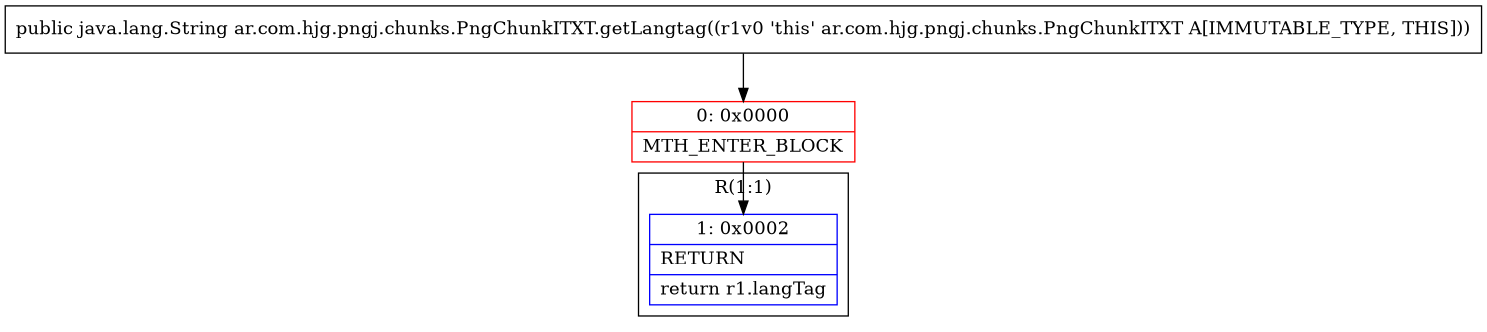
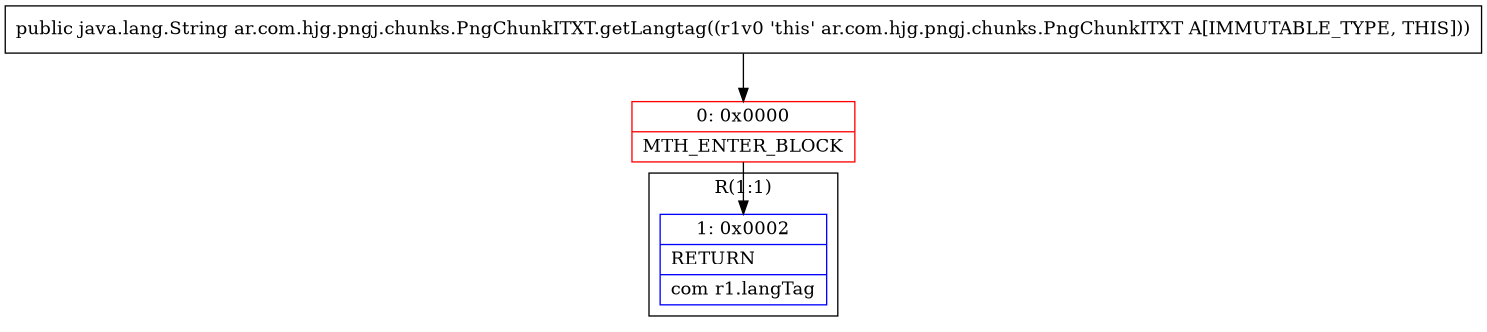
(743, 289) -> (743, 289)
